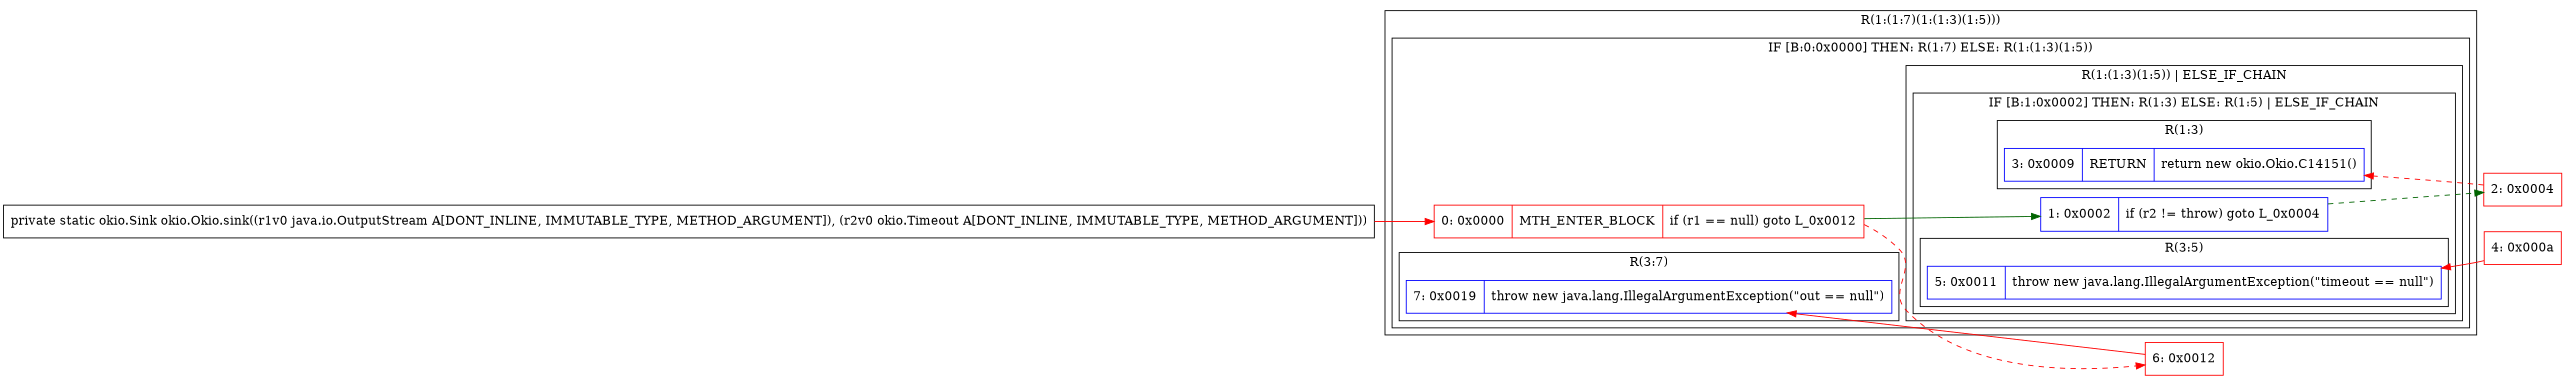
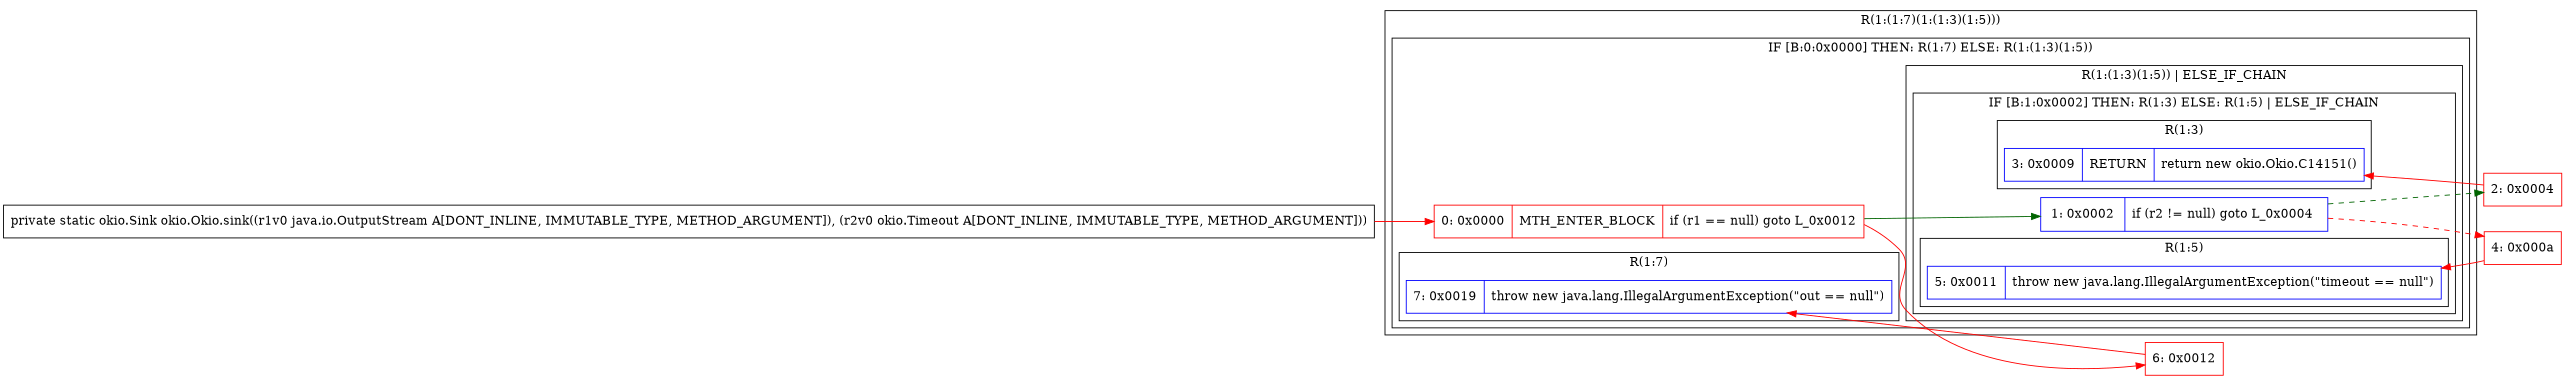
(2429, 180) -> (2429, 180)
(2223, 214) -> (2223, 214)
none -> (2402, 224)
(2184, 249) -> (2184, 249)
(1649, 263) -> (1649, 263)
(1963, 348) -> (1963, 348)
